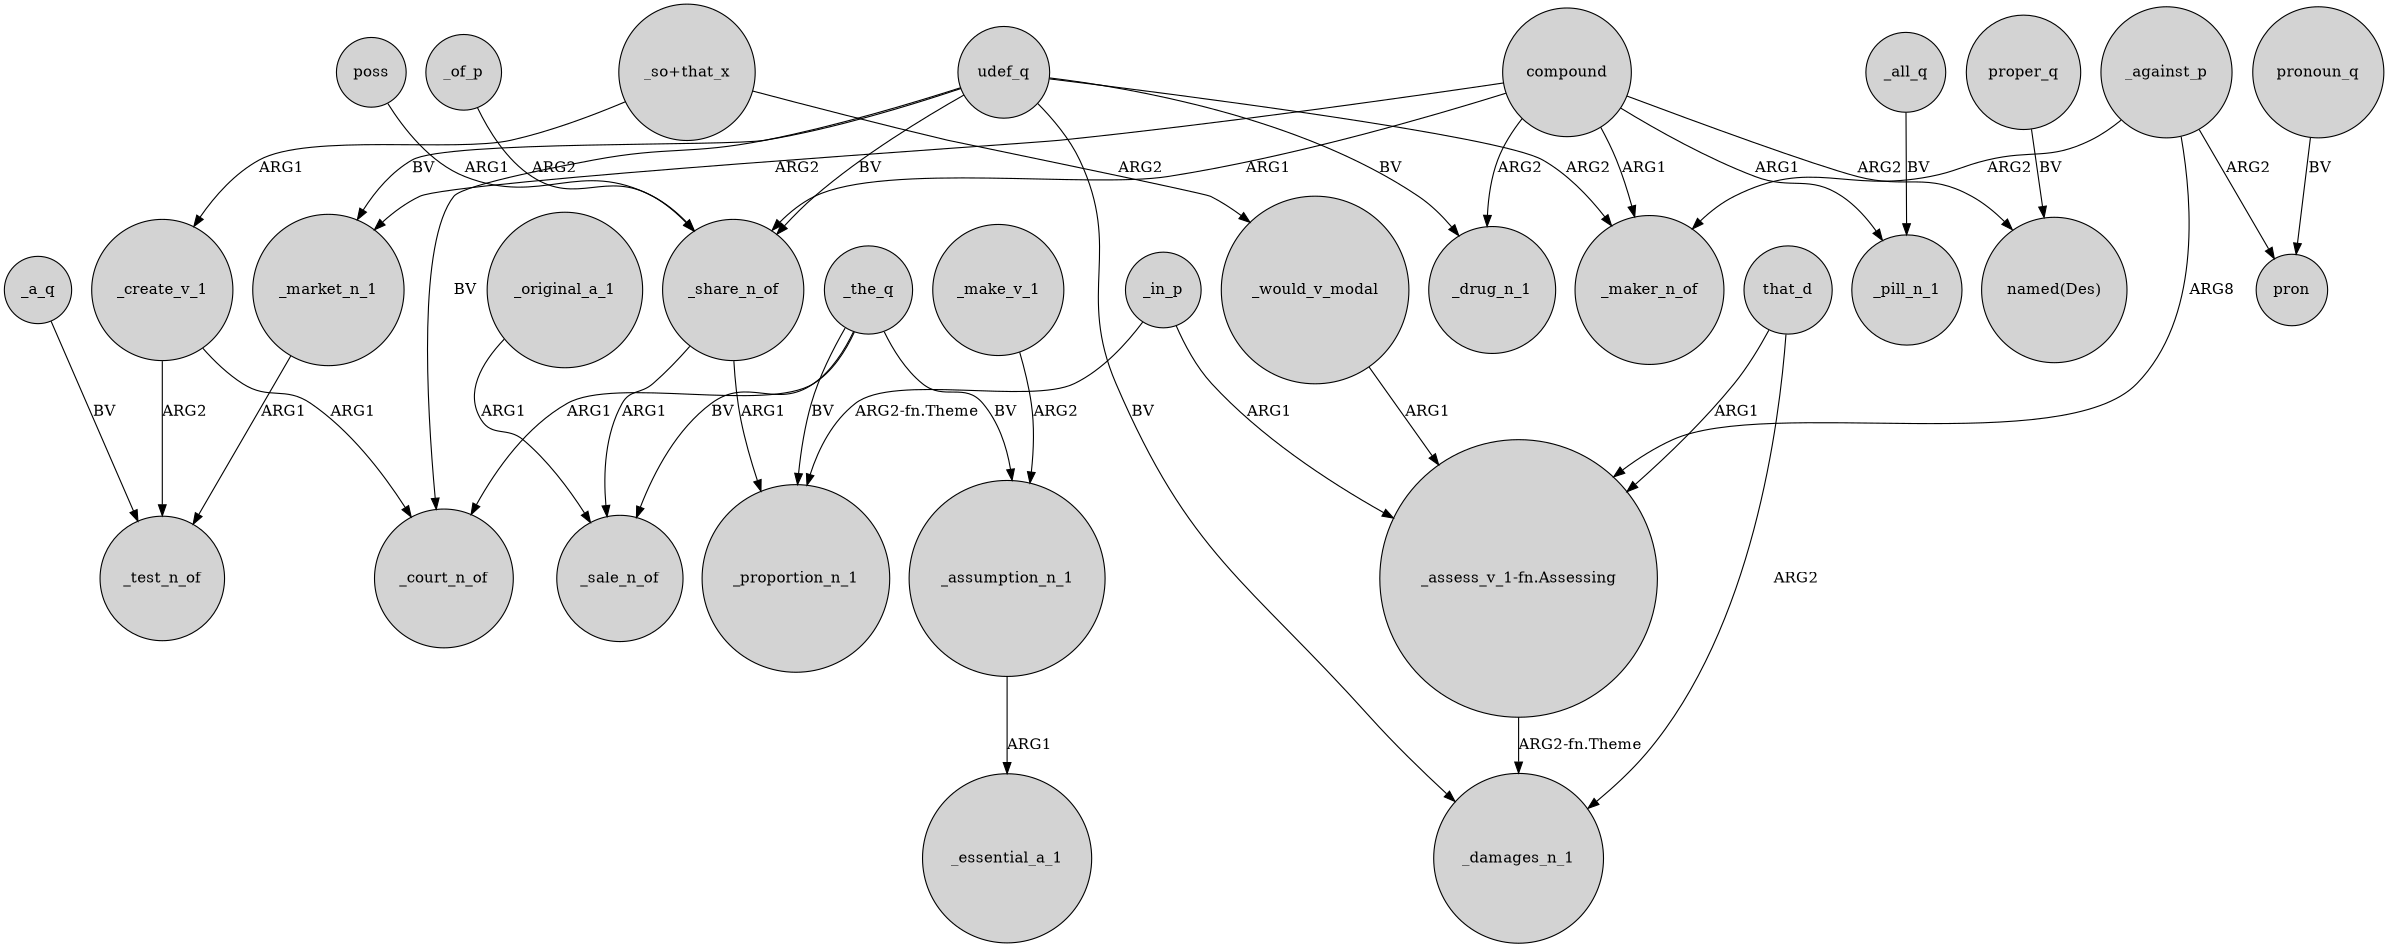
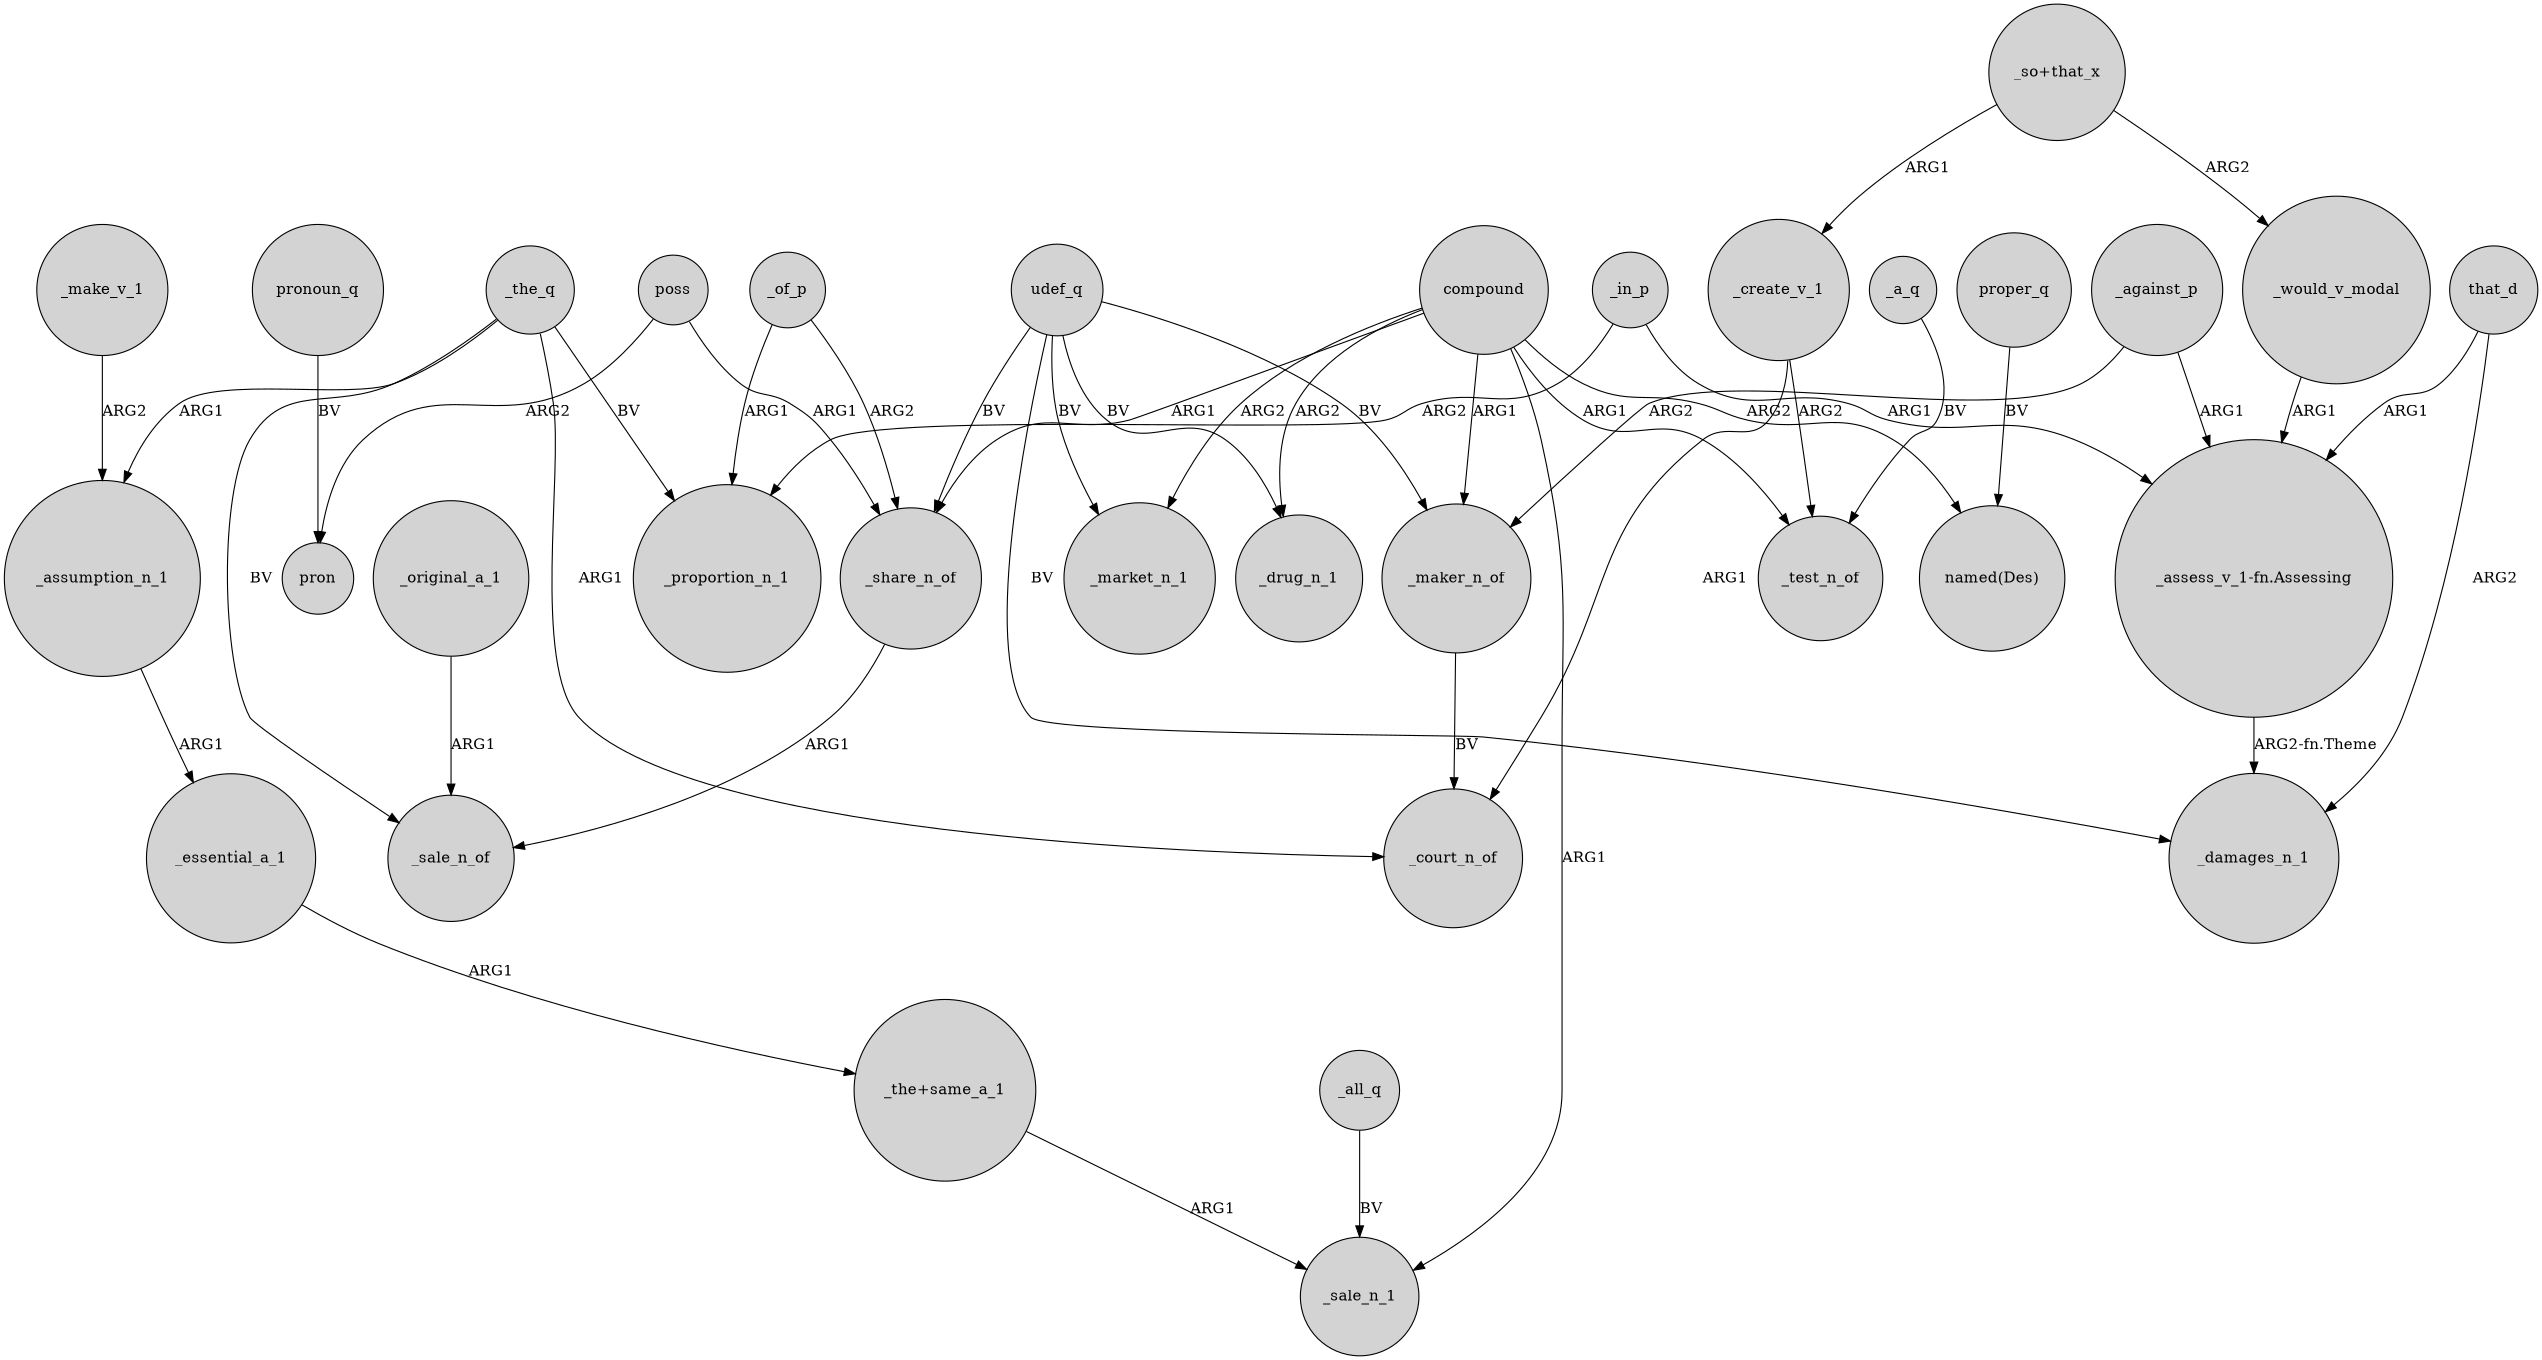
(556, 167) -> (1455, 715)
(1588, 168) -> (1370, 412)
(2234, 189) -> (467, 405)
(1907, 290) -> (1360, 1297)
(2212, 290) -> (2223, 412)
(917, 412) -> (1445, 412)
(1005, 412) -> (202, 412)
(741, 422) -> (746, 398)
(245, 435) -> (1647, 430)
none -> (945, 1090)
